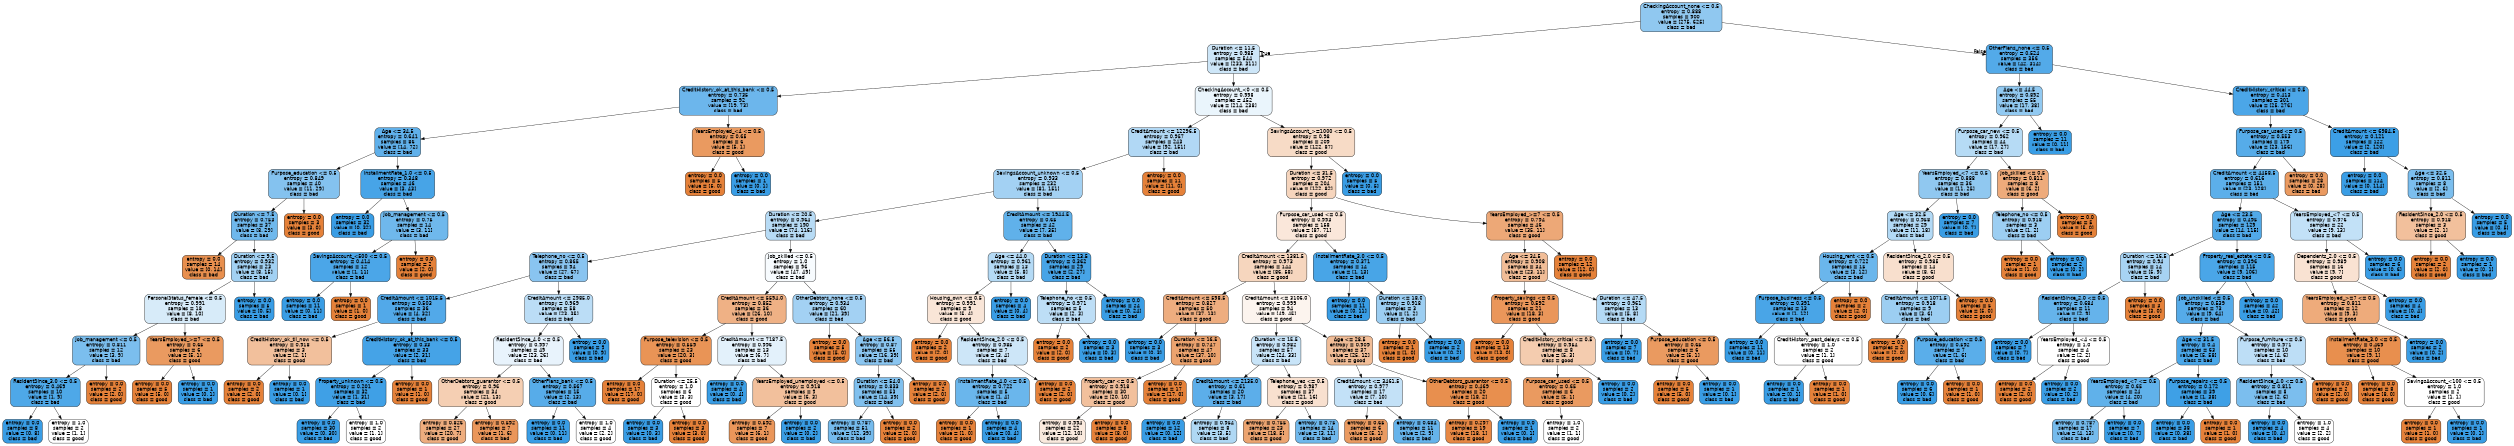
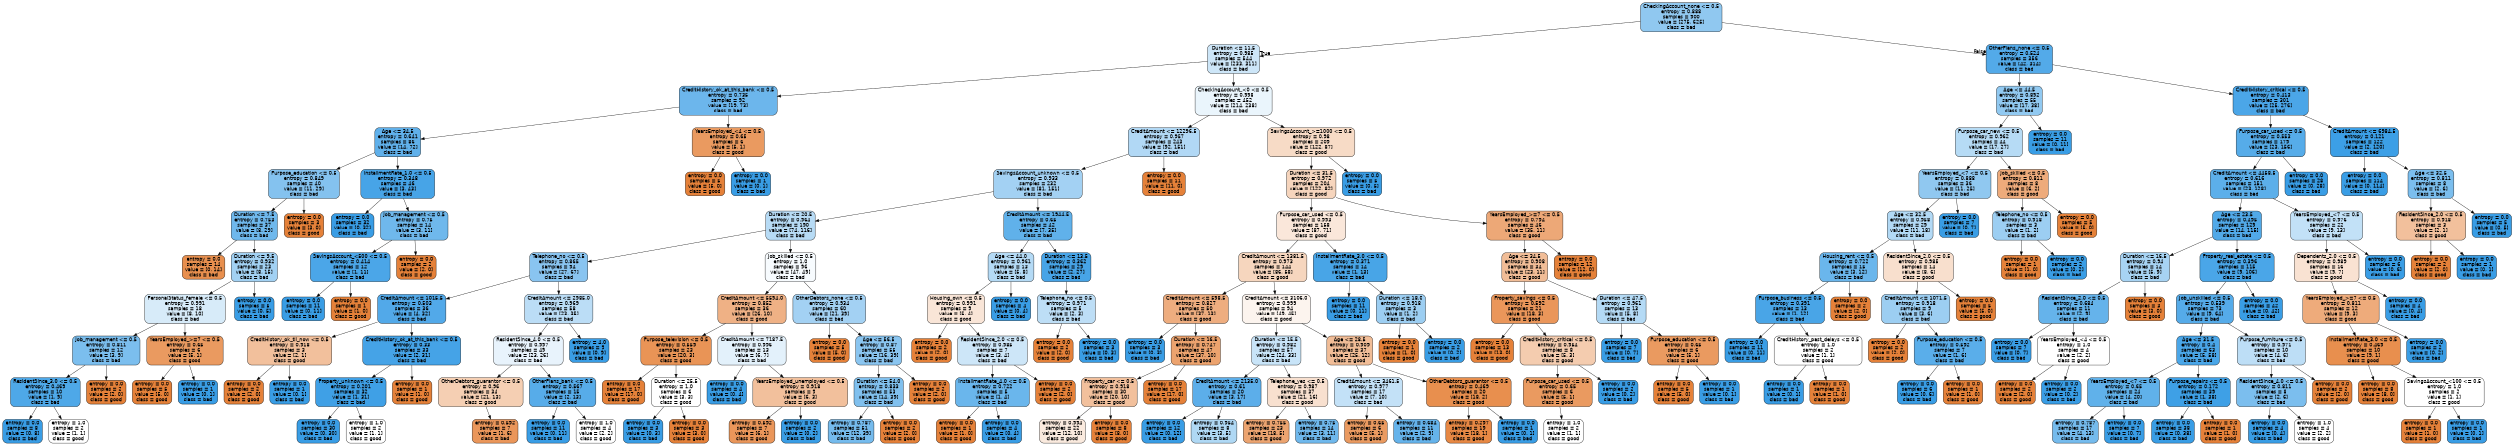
(2306, 184) -> (2306, 184)
(1123, 309) -> none
(589, 351) -> (589, 351)
(443, 431) -> none
